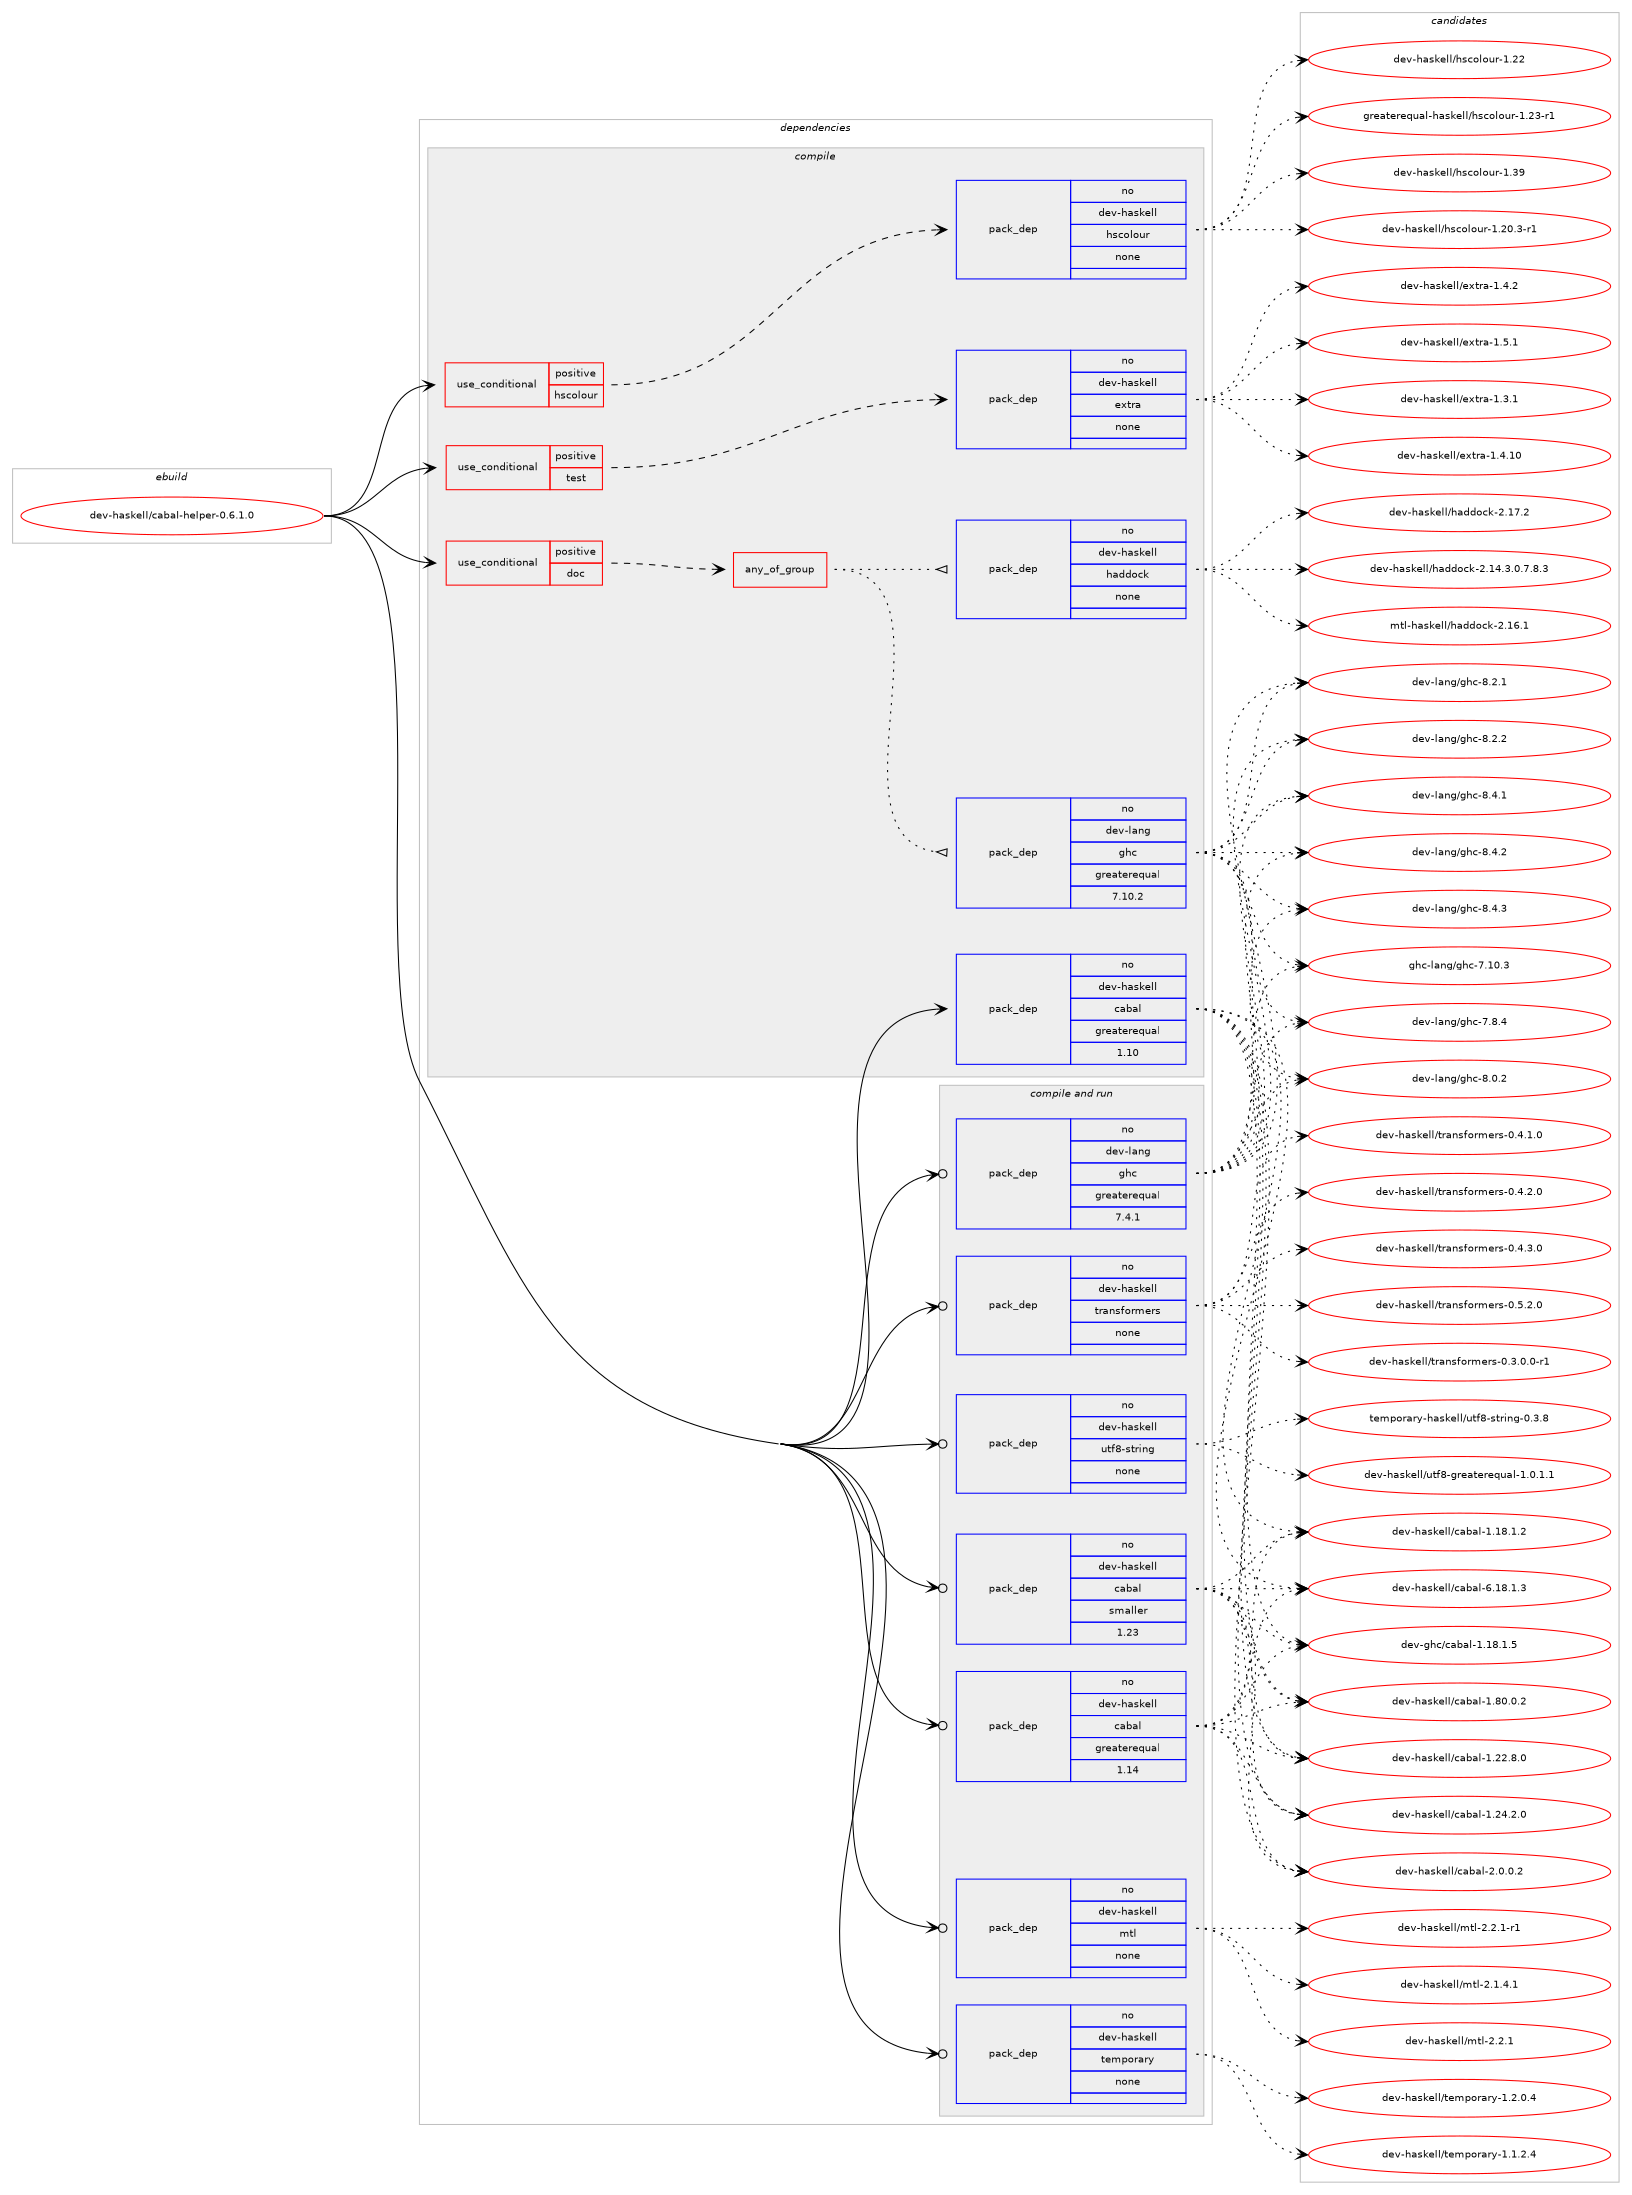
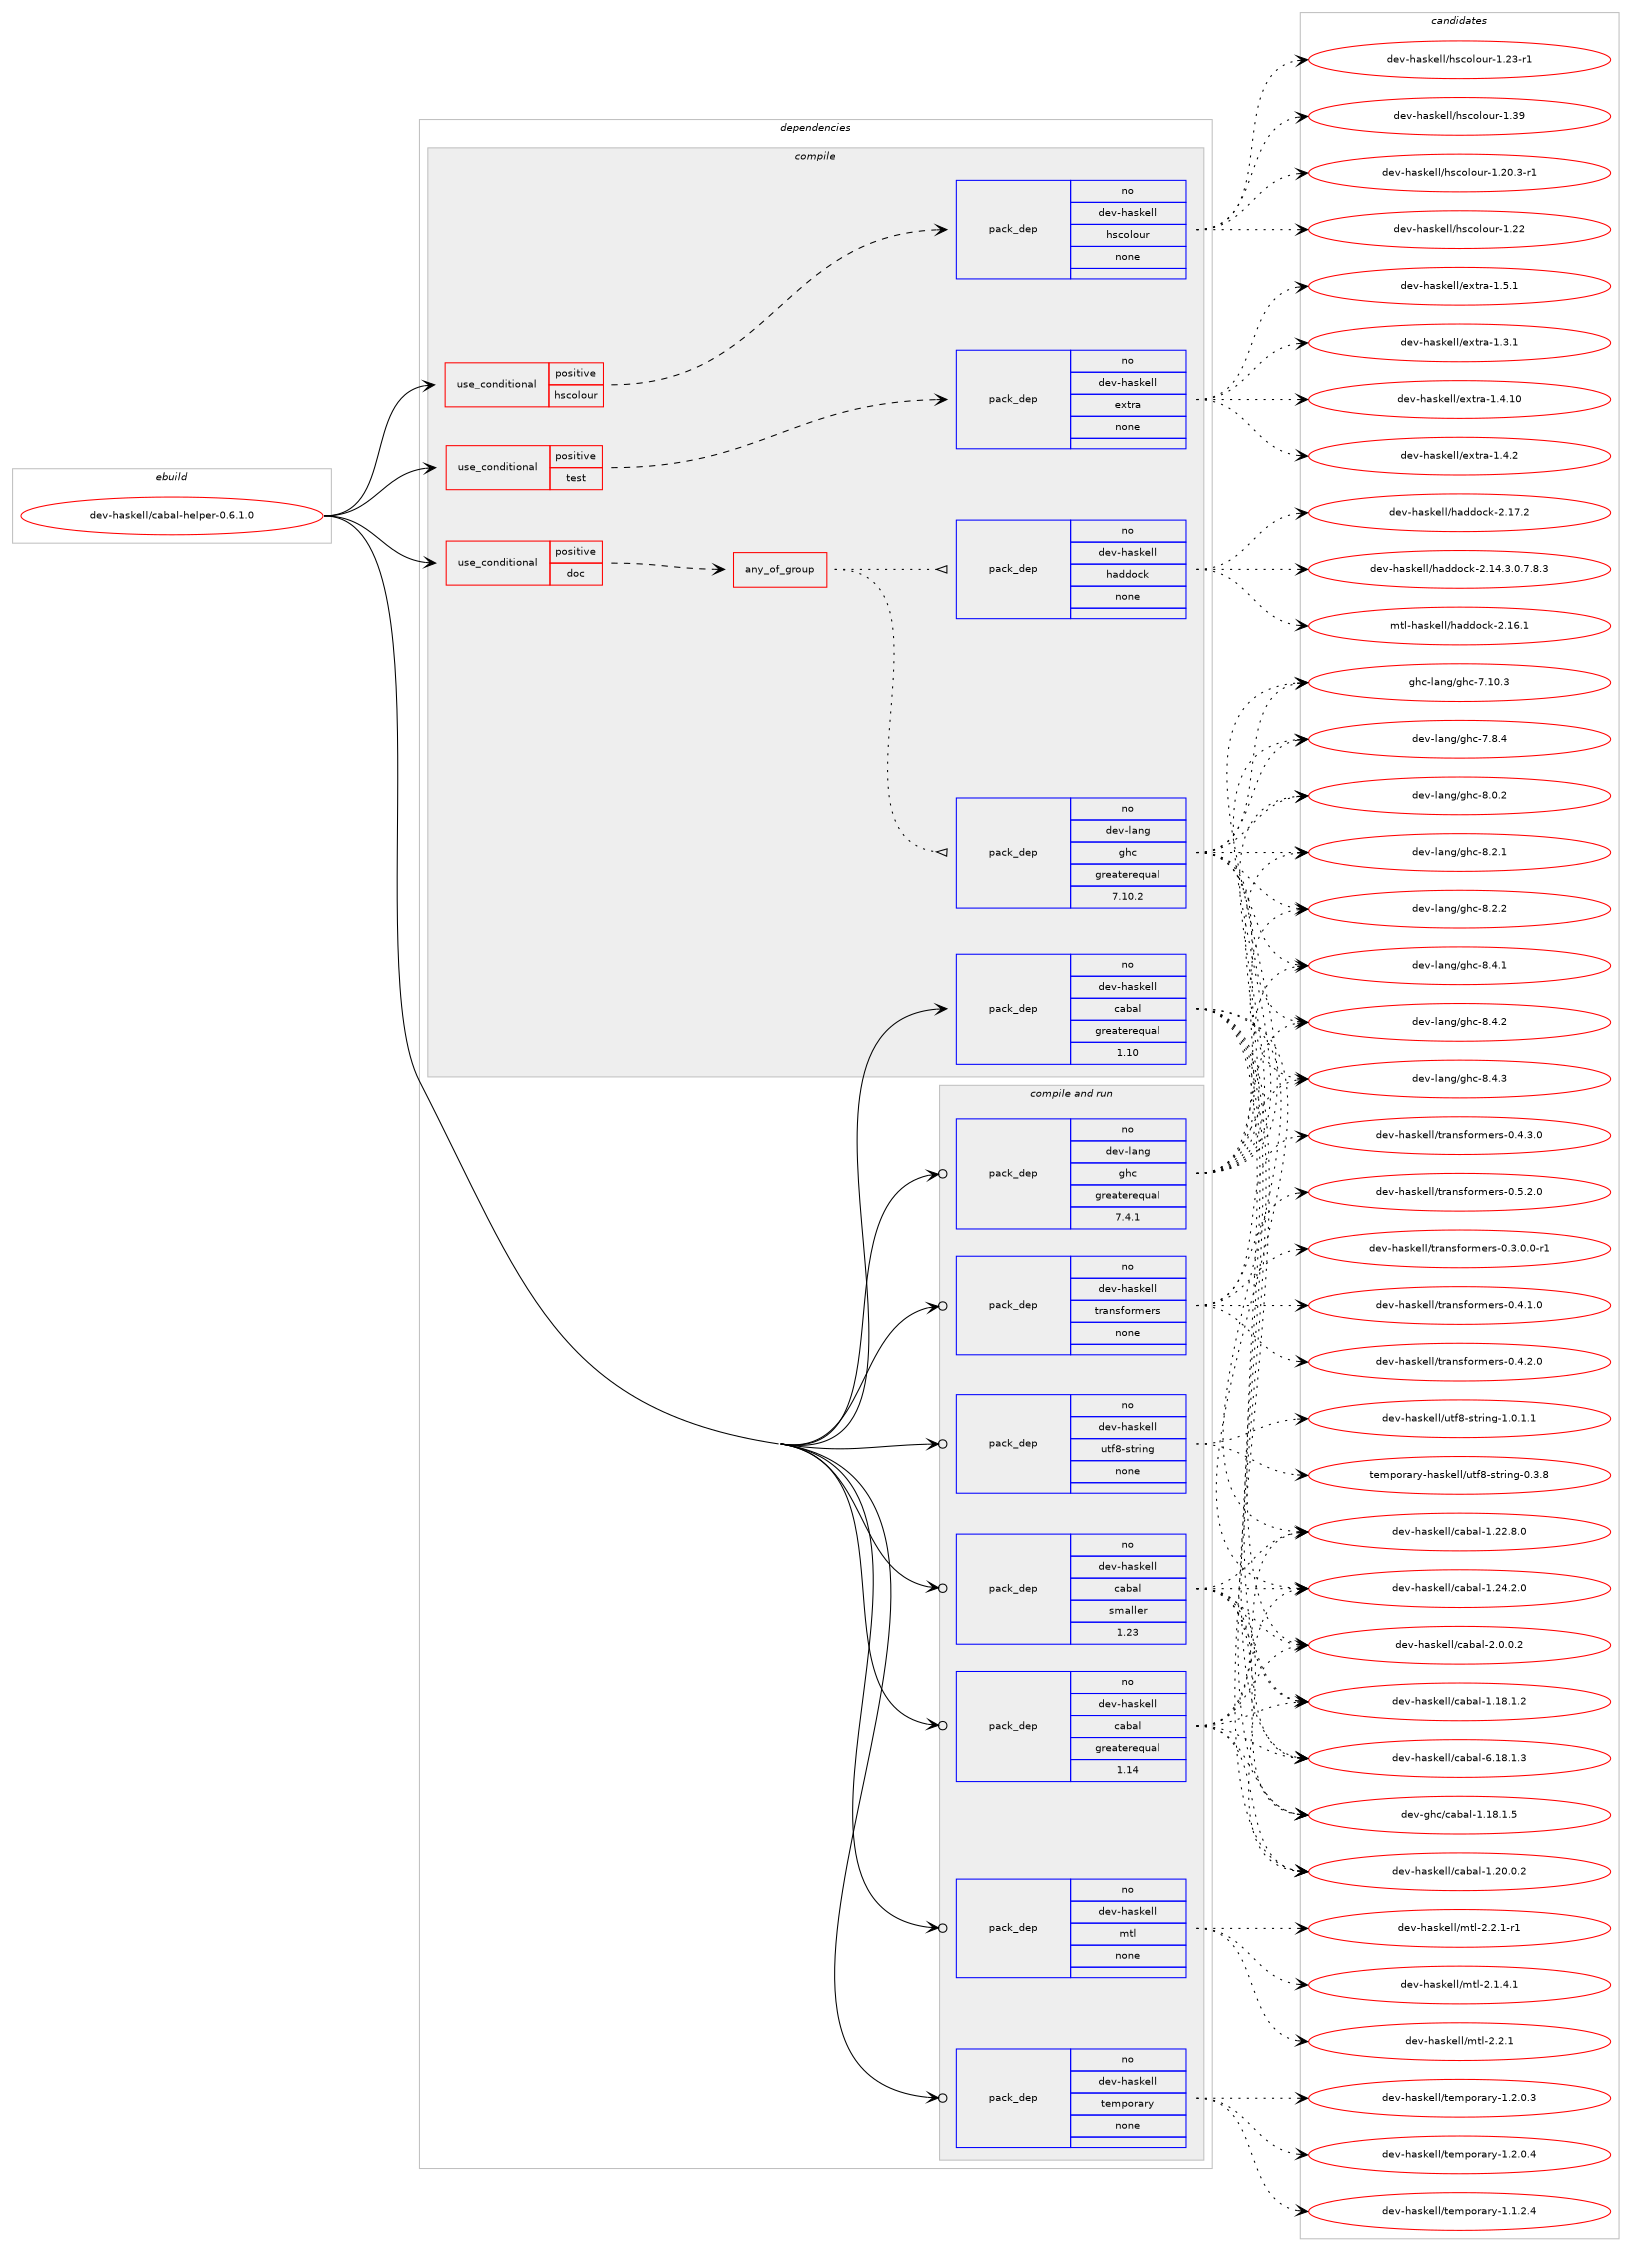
(1460, 116) -> (1460, 60)
(1460, 1475) -> (1460, 1419)
(1460, 1702) -> (1460, 1872)
none -> (1460, 2098)
